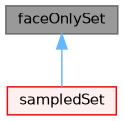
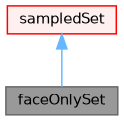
(62, 68) -> (62, 68)
